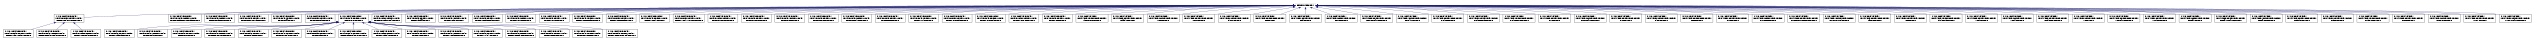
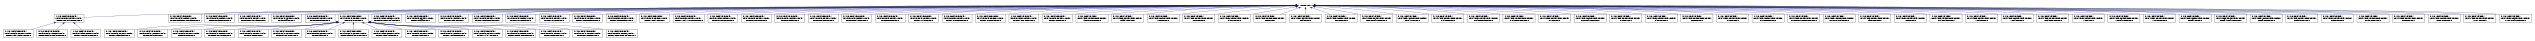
(1306, 5) -> (1306, 5)
